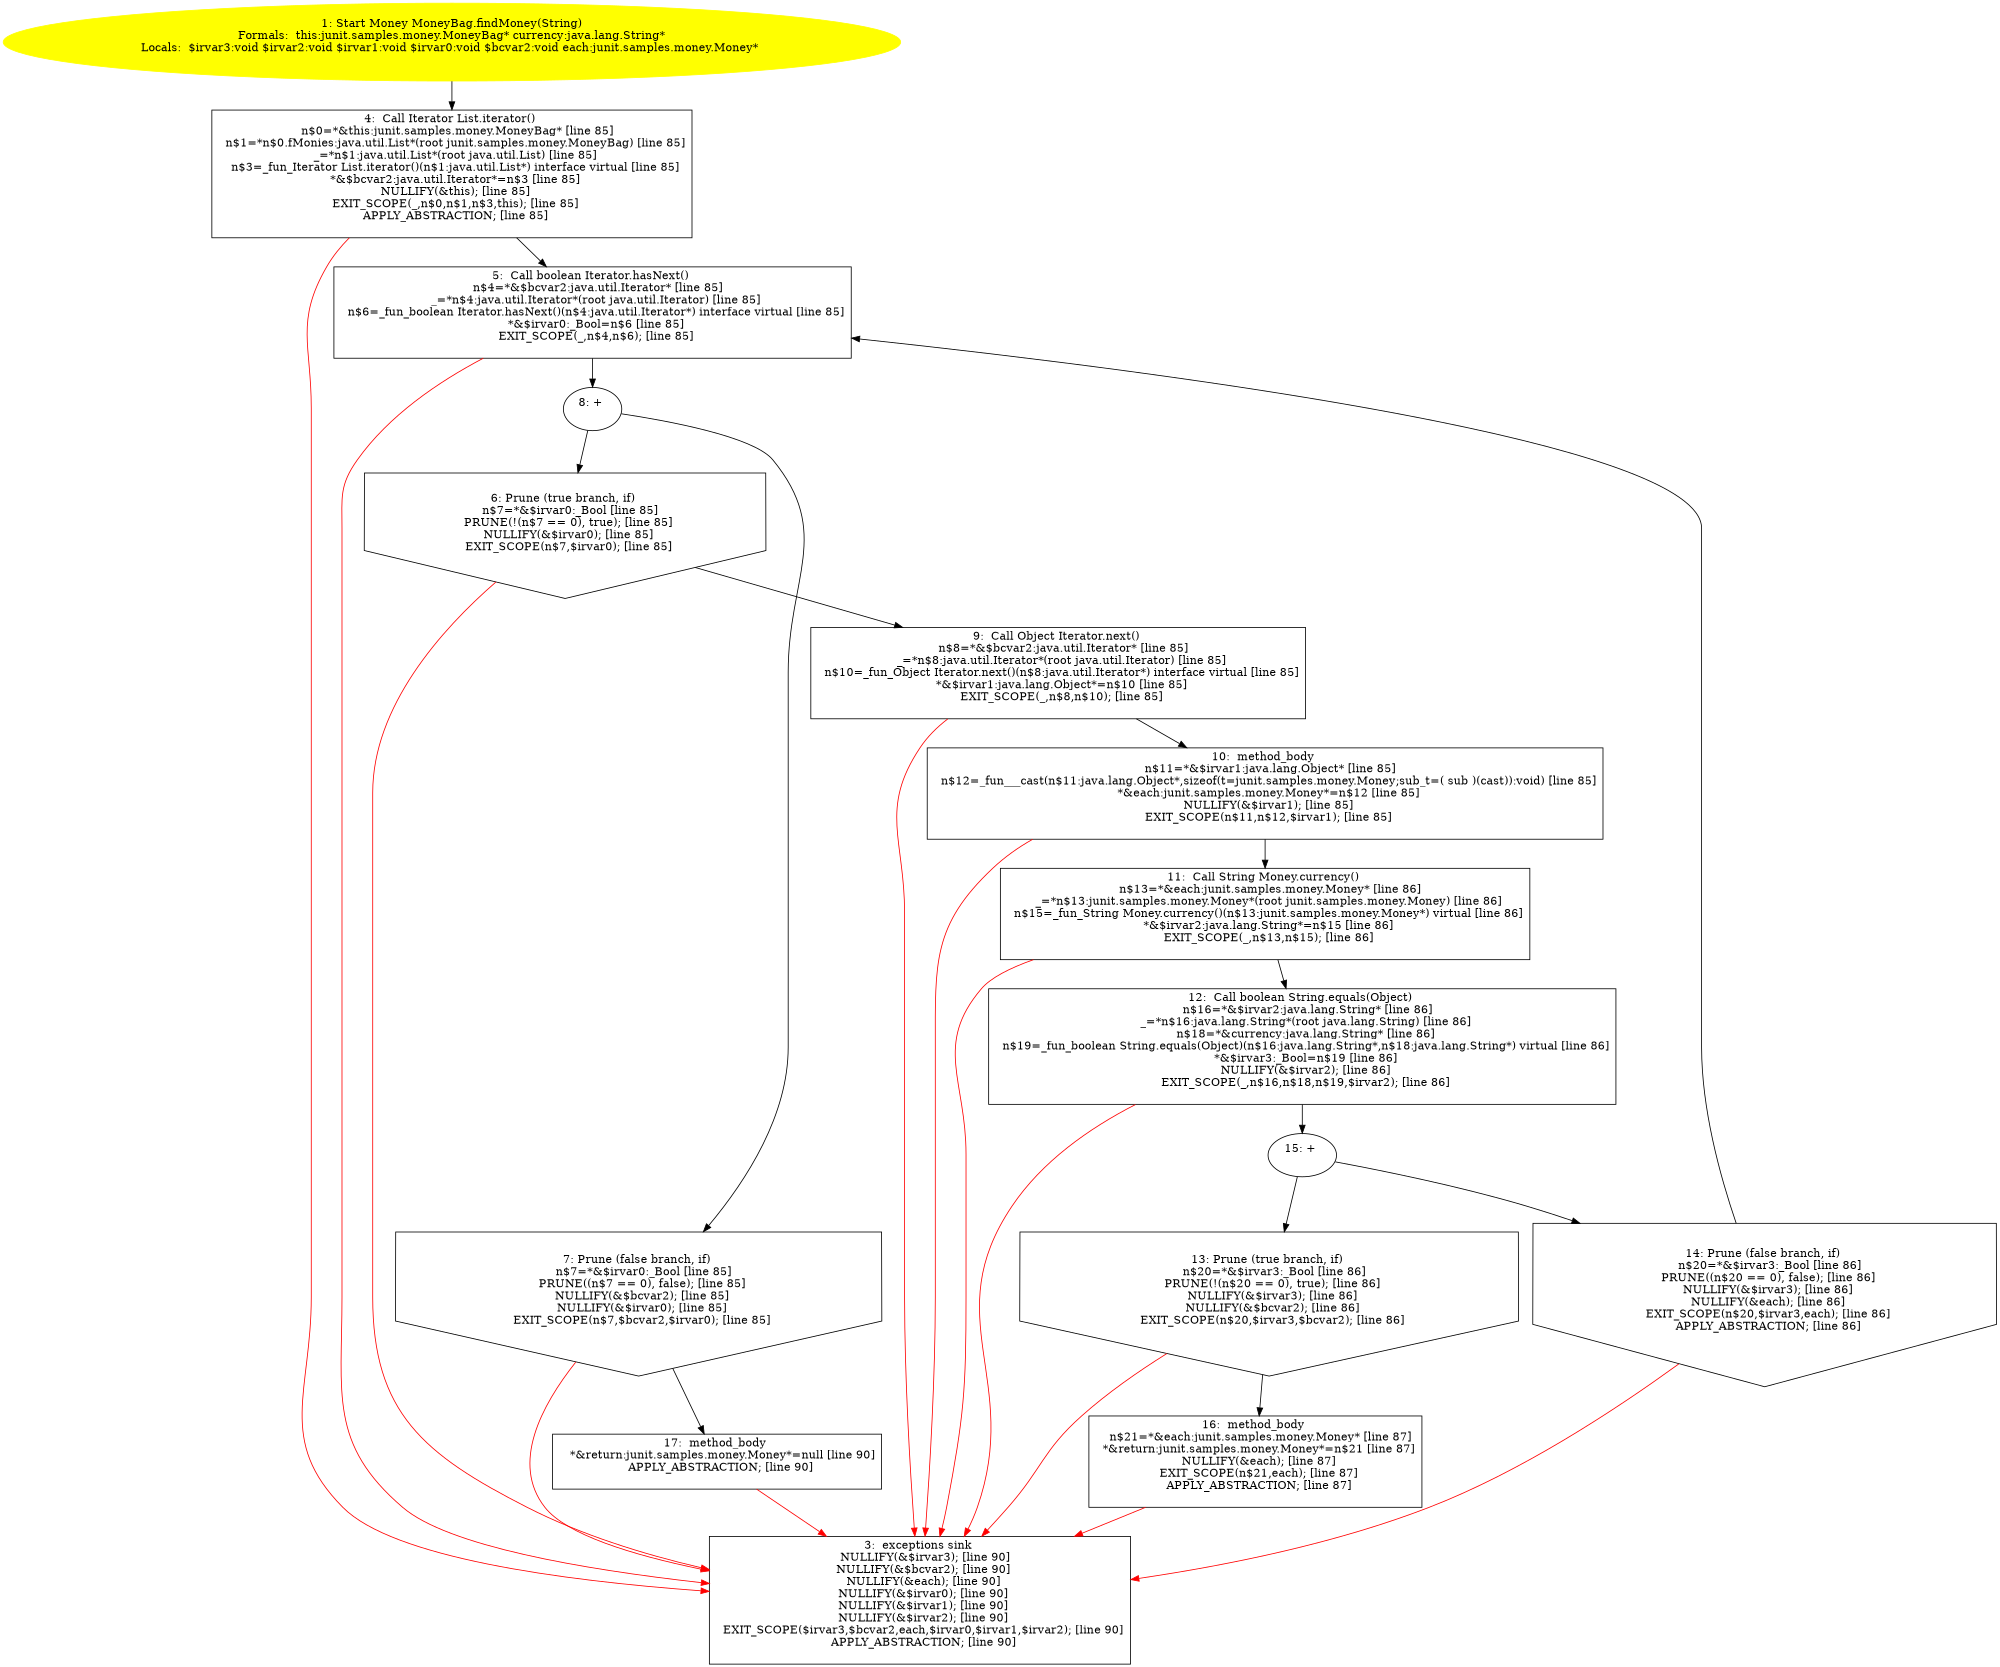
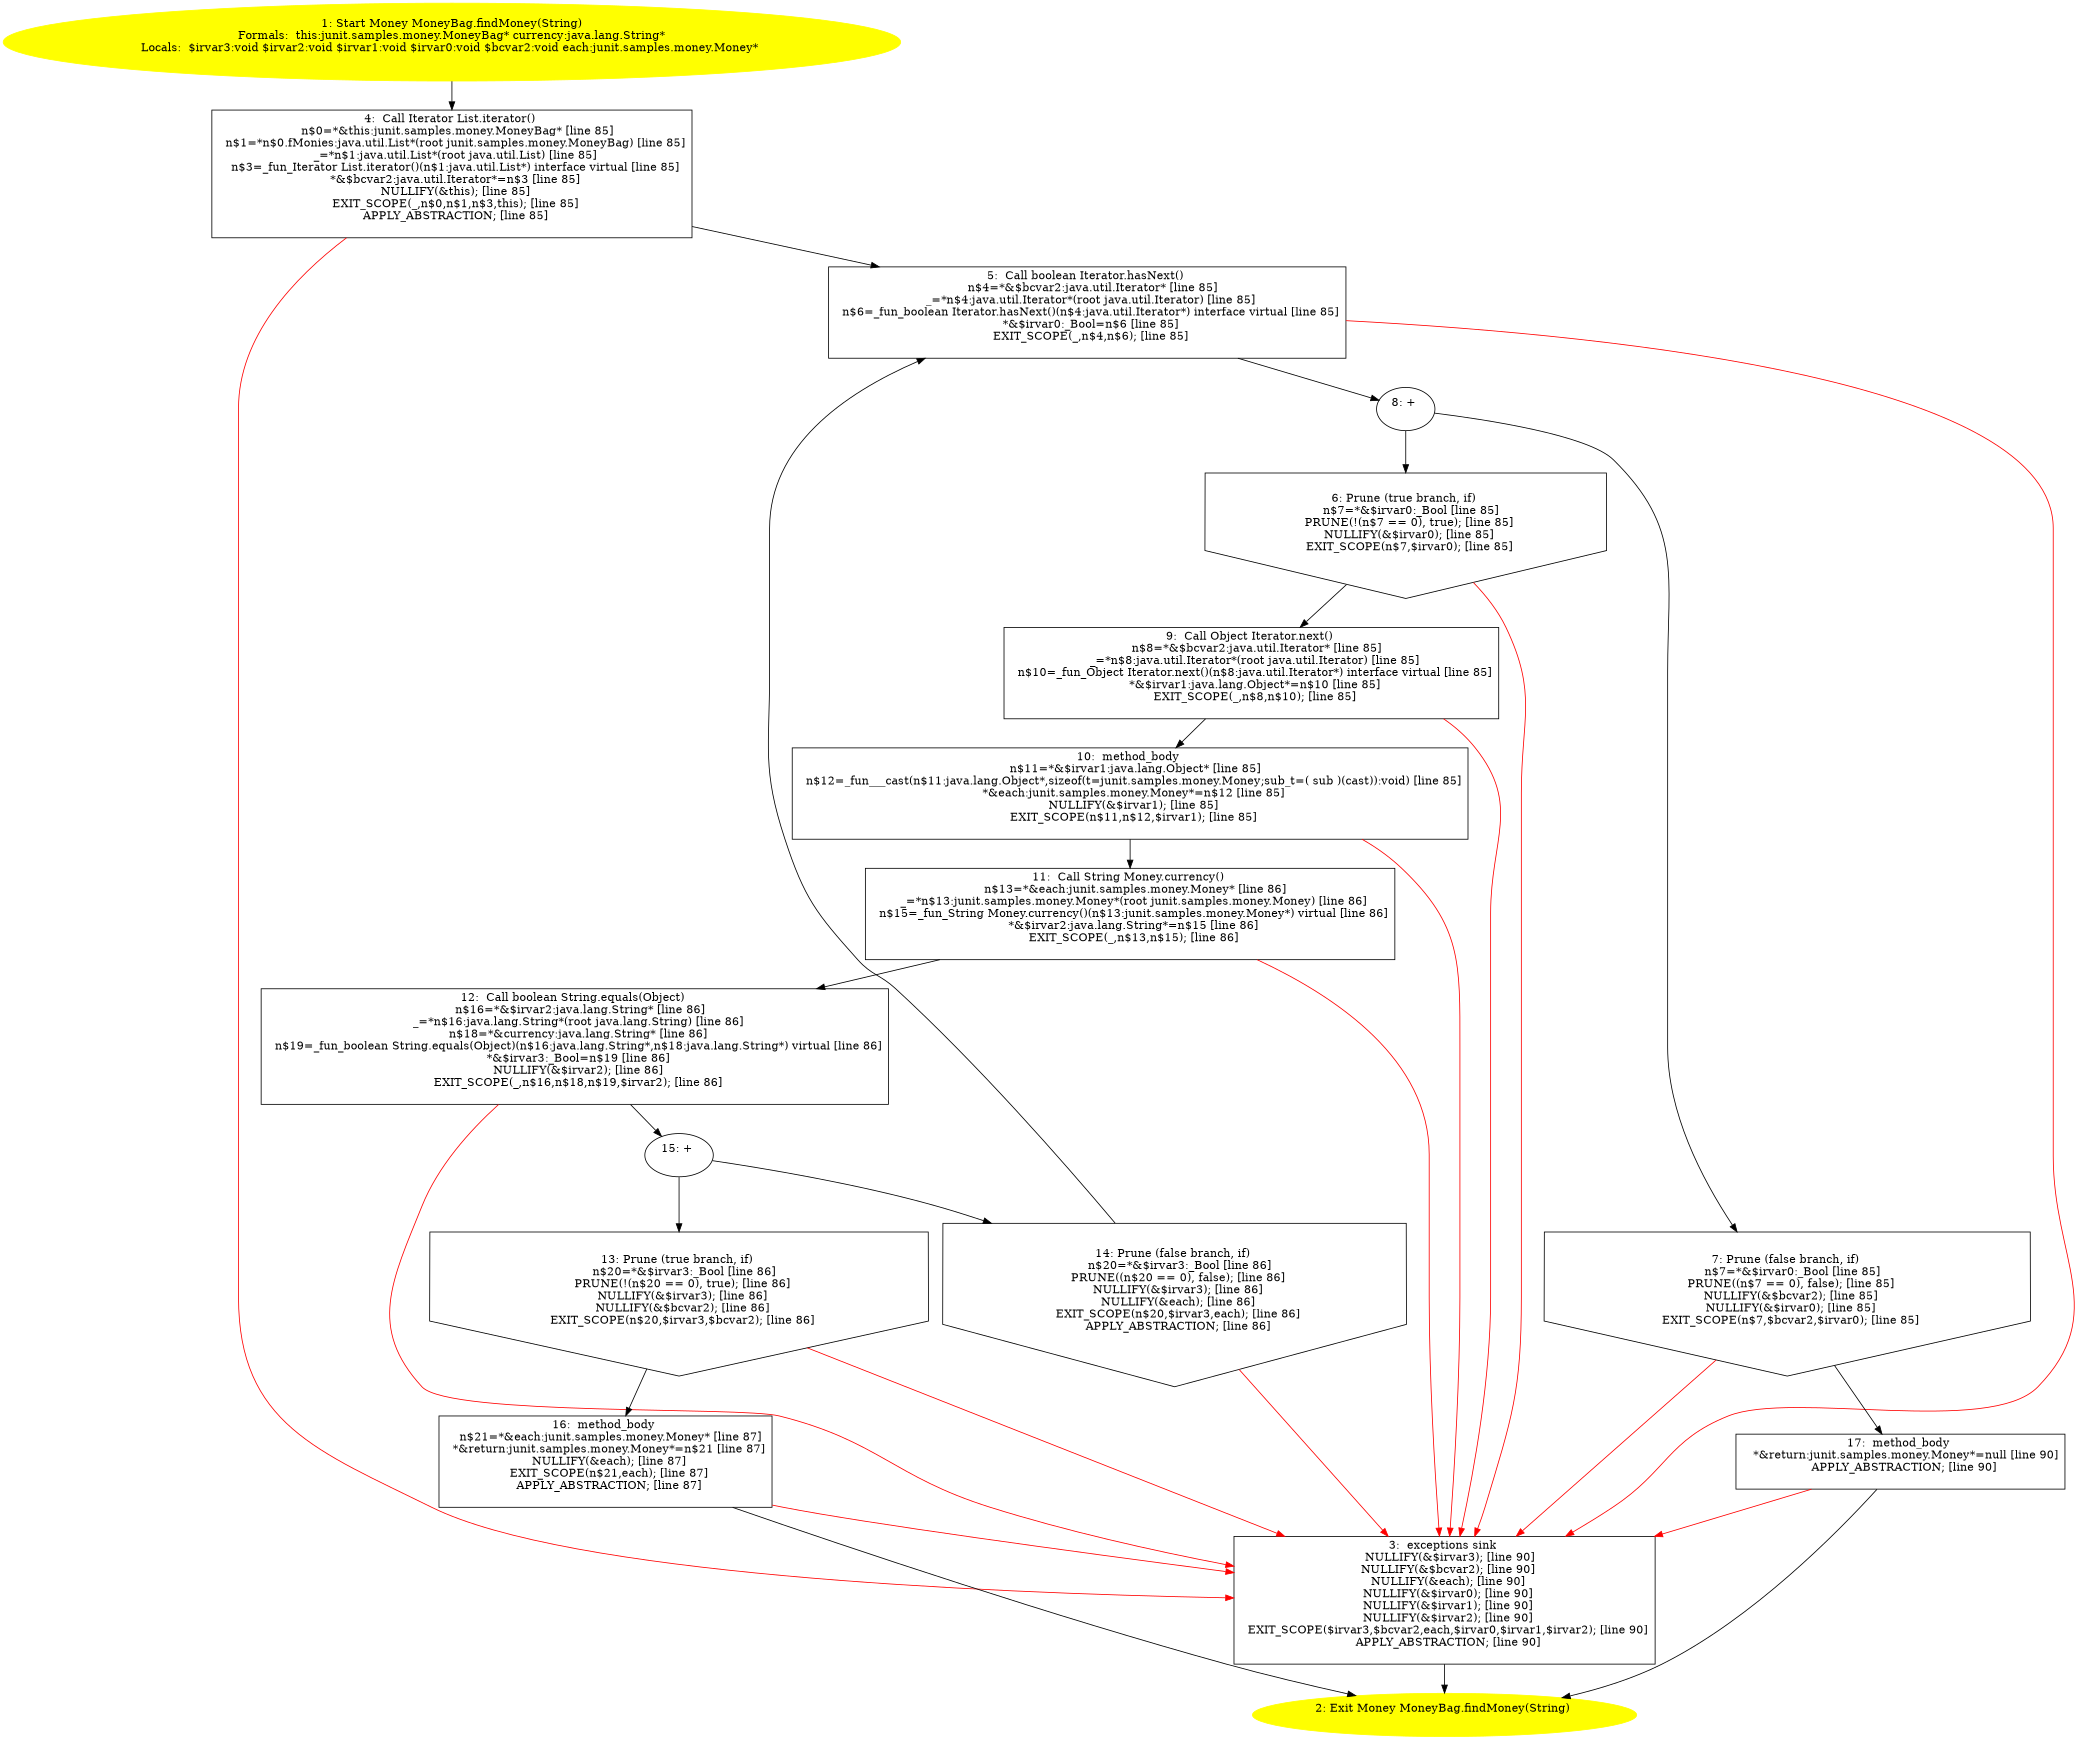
none -> (1445, 1715)
